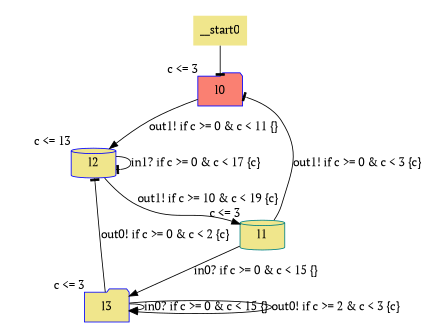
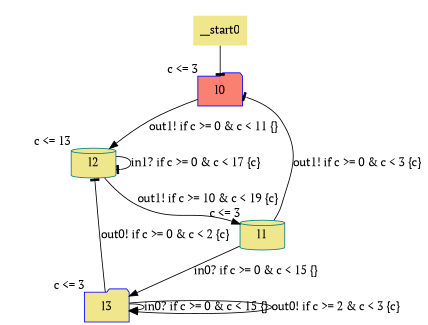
(94, 163) -> (94, 163)
